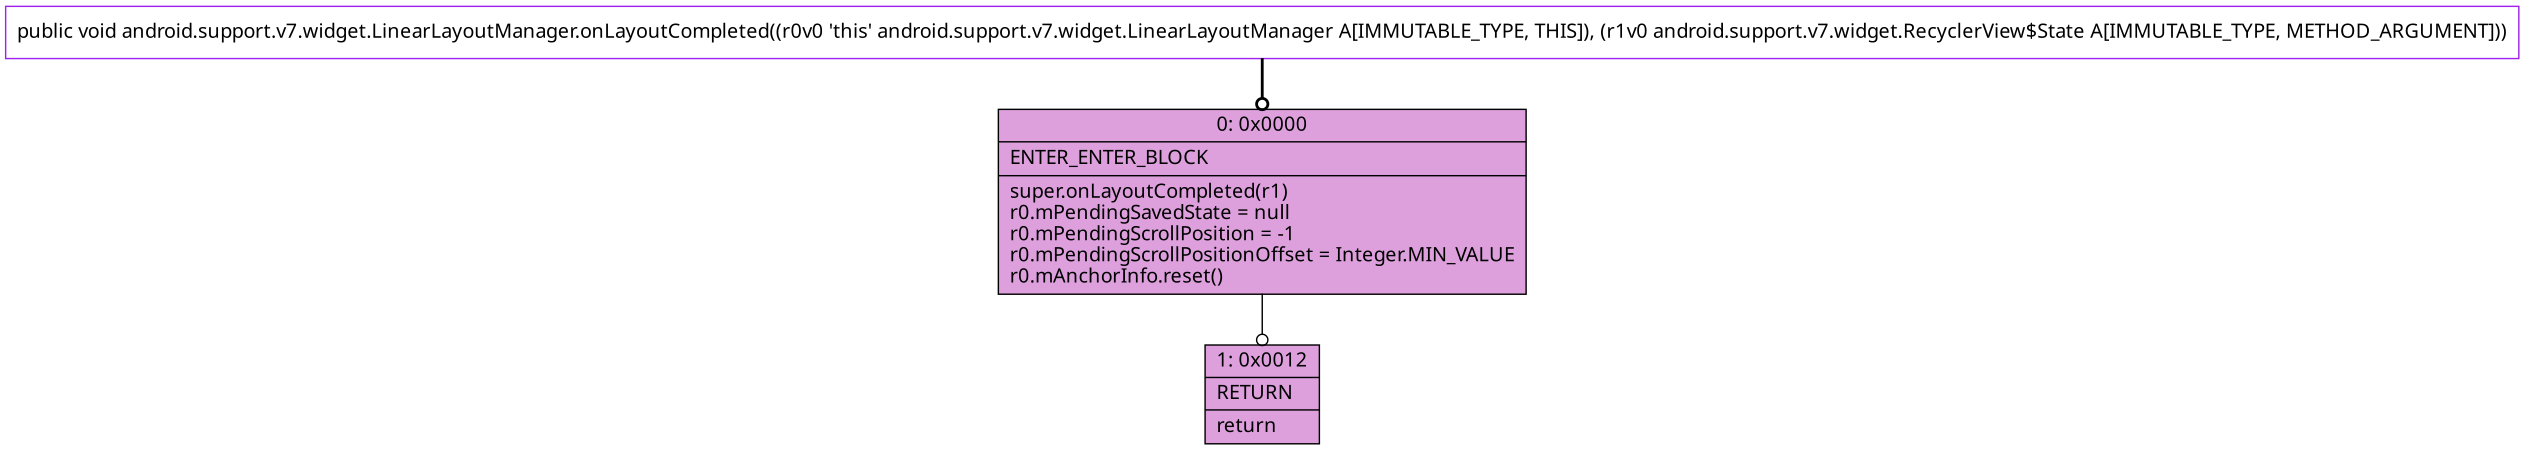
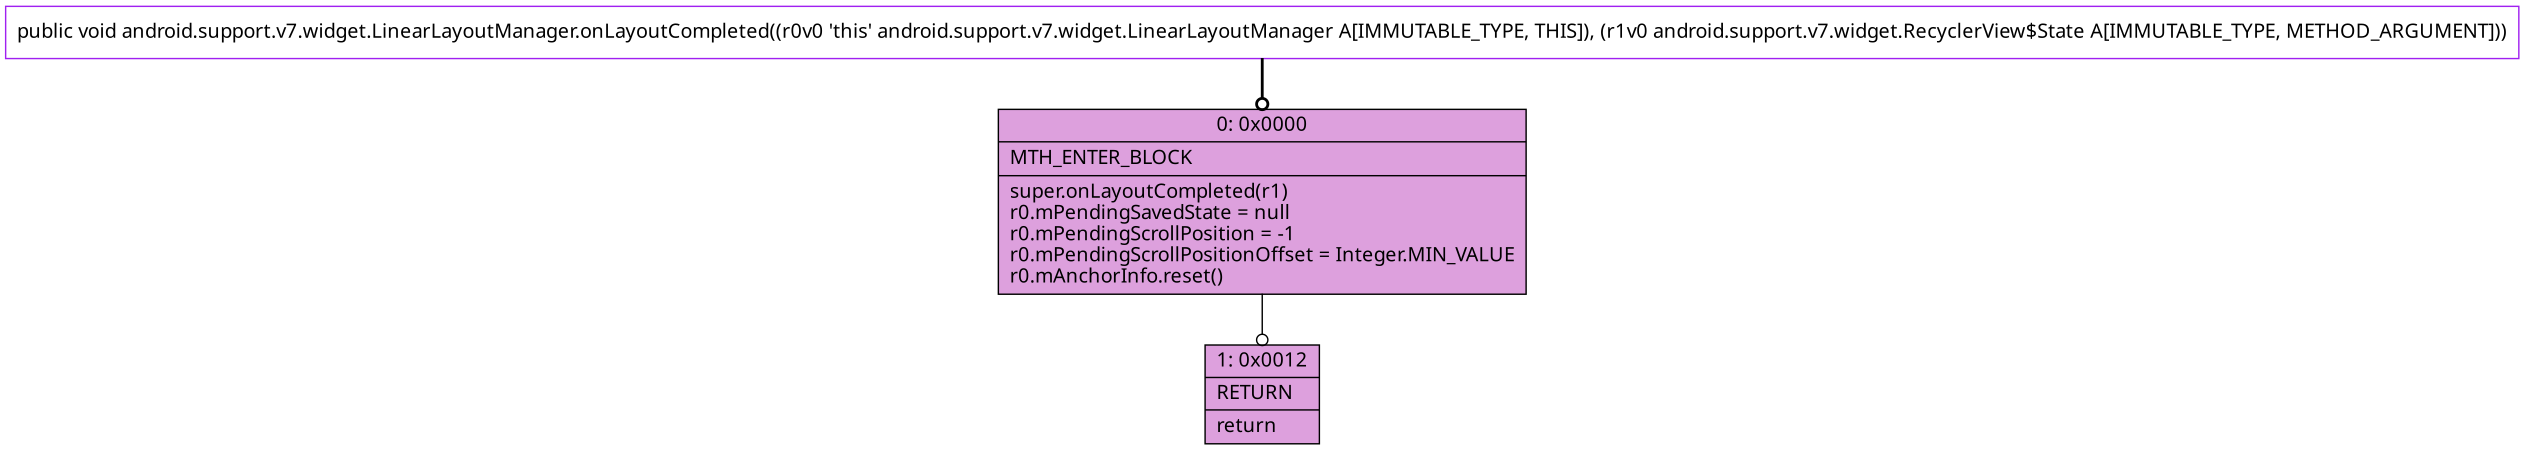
(1110, 158) -> (1101, 158)
